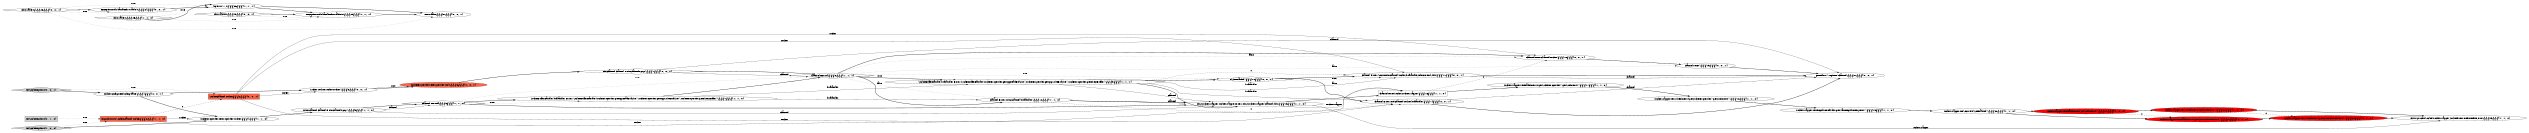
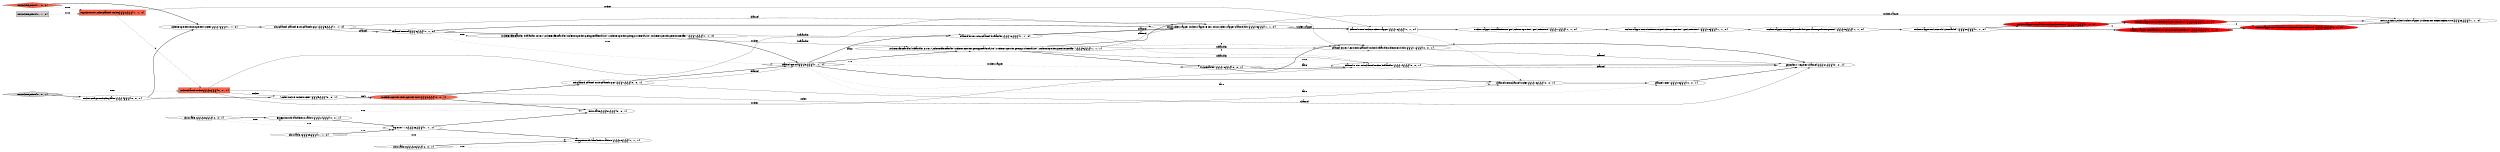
(399, 15) -> (524, 105)
(637, 71) -> (608, 83)
(1025, 73) -> (995, 64)
(177, 119) -> none
(41, 128) -> (33, 5)
